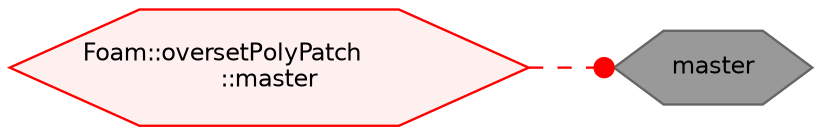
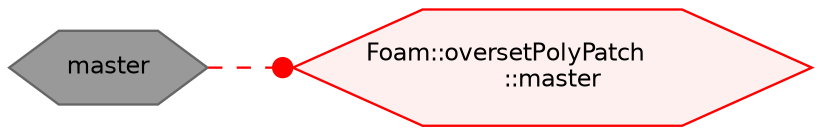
(562, 68) -> (241, 68)
